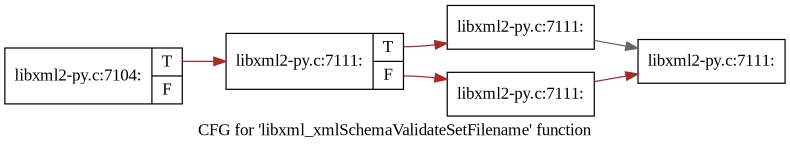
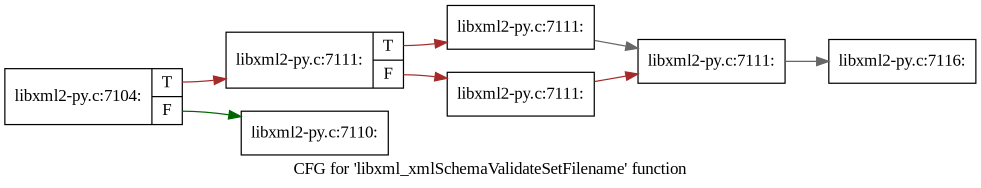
none -> (902, 61)
none -> (315, 133)
